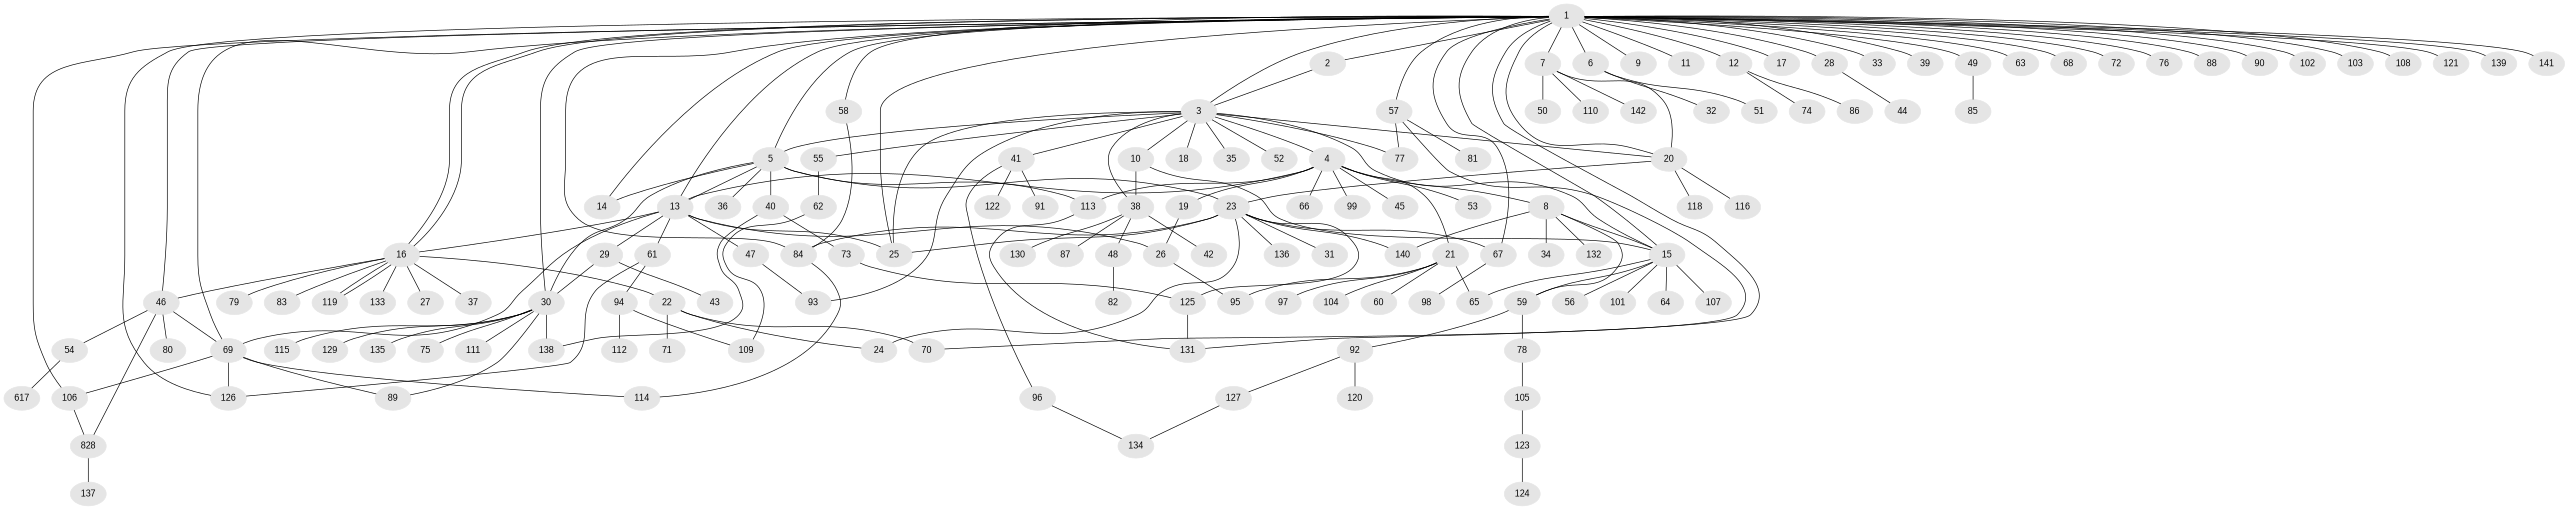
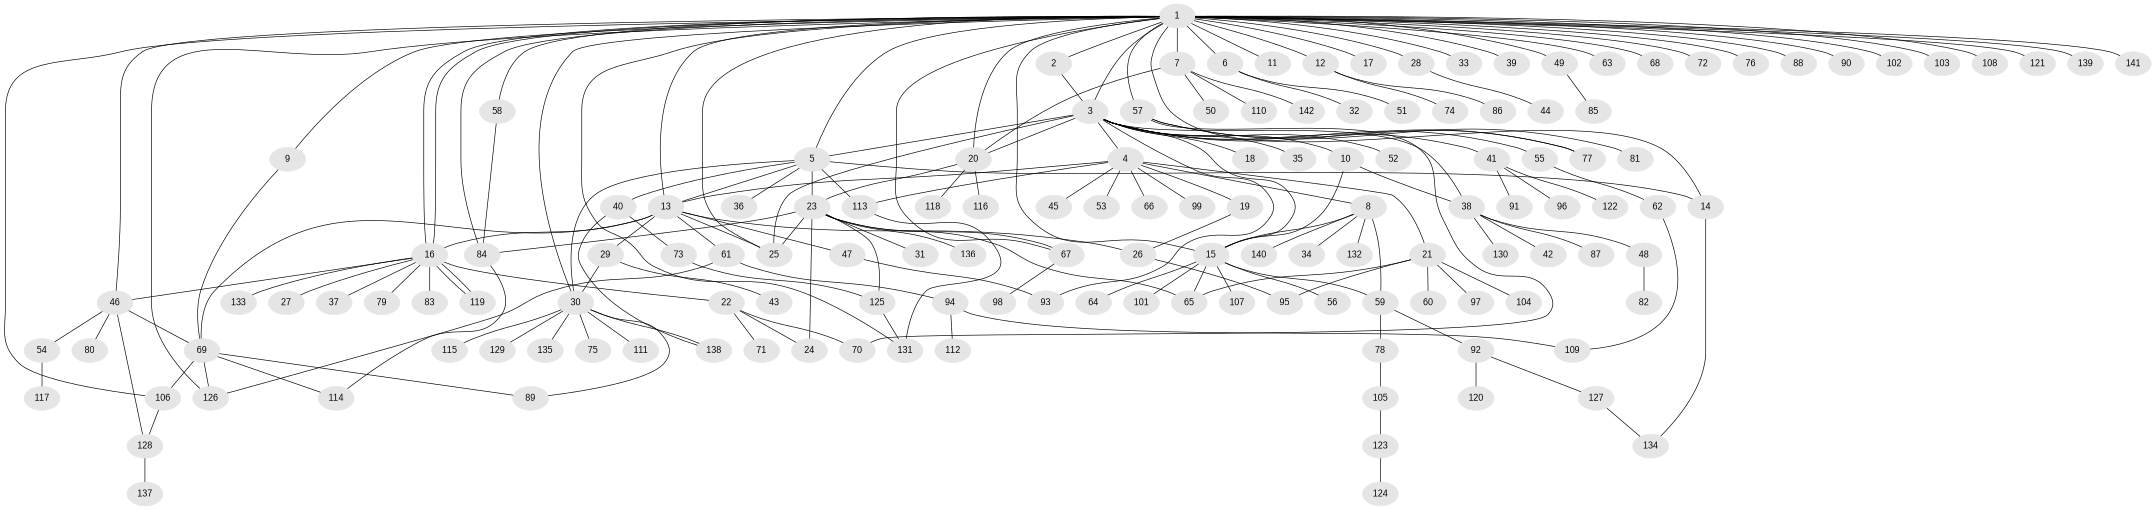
(532, 46) -> (220, 247)
(1317, 231) -> (1003, 247)
(22, 398) -> (42, 398)
(1087, 422) -> (1706, 334)
(88, 446) -> (145, 446)
